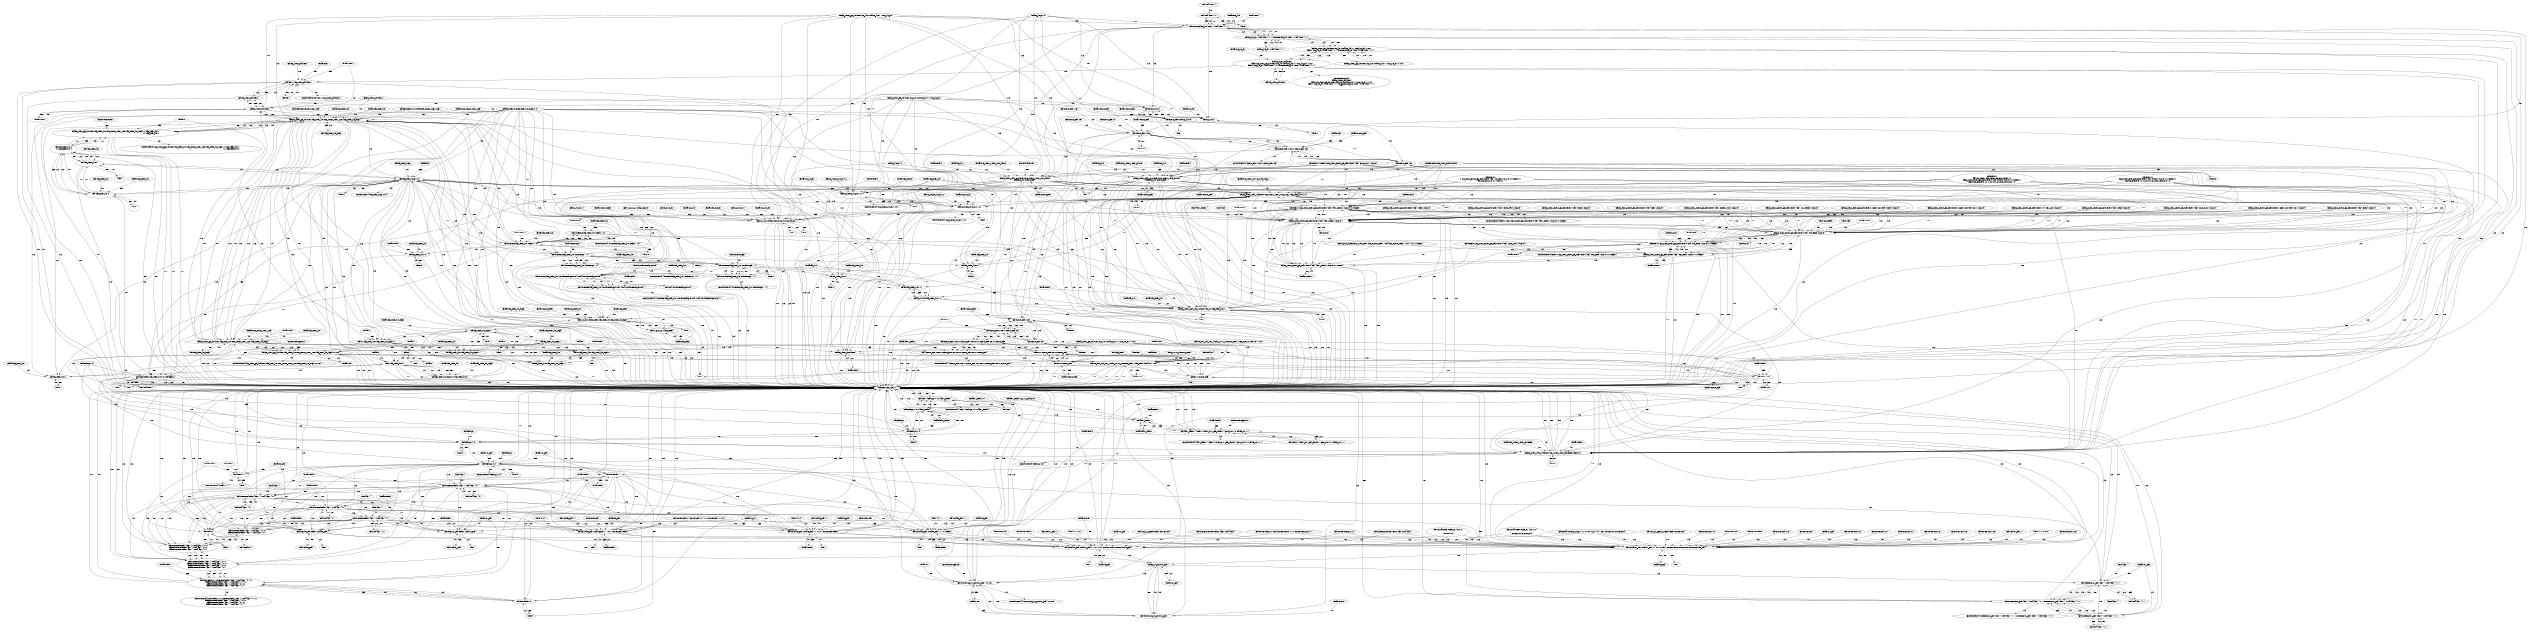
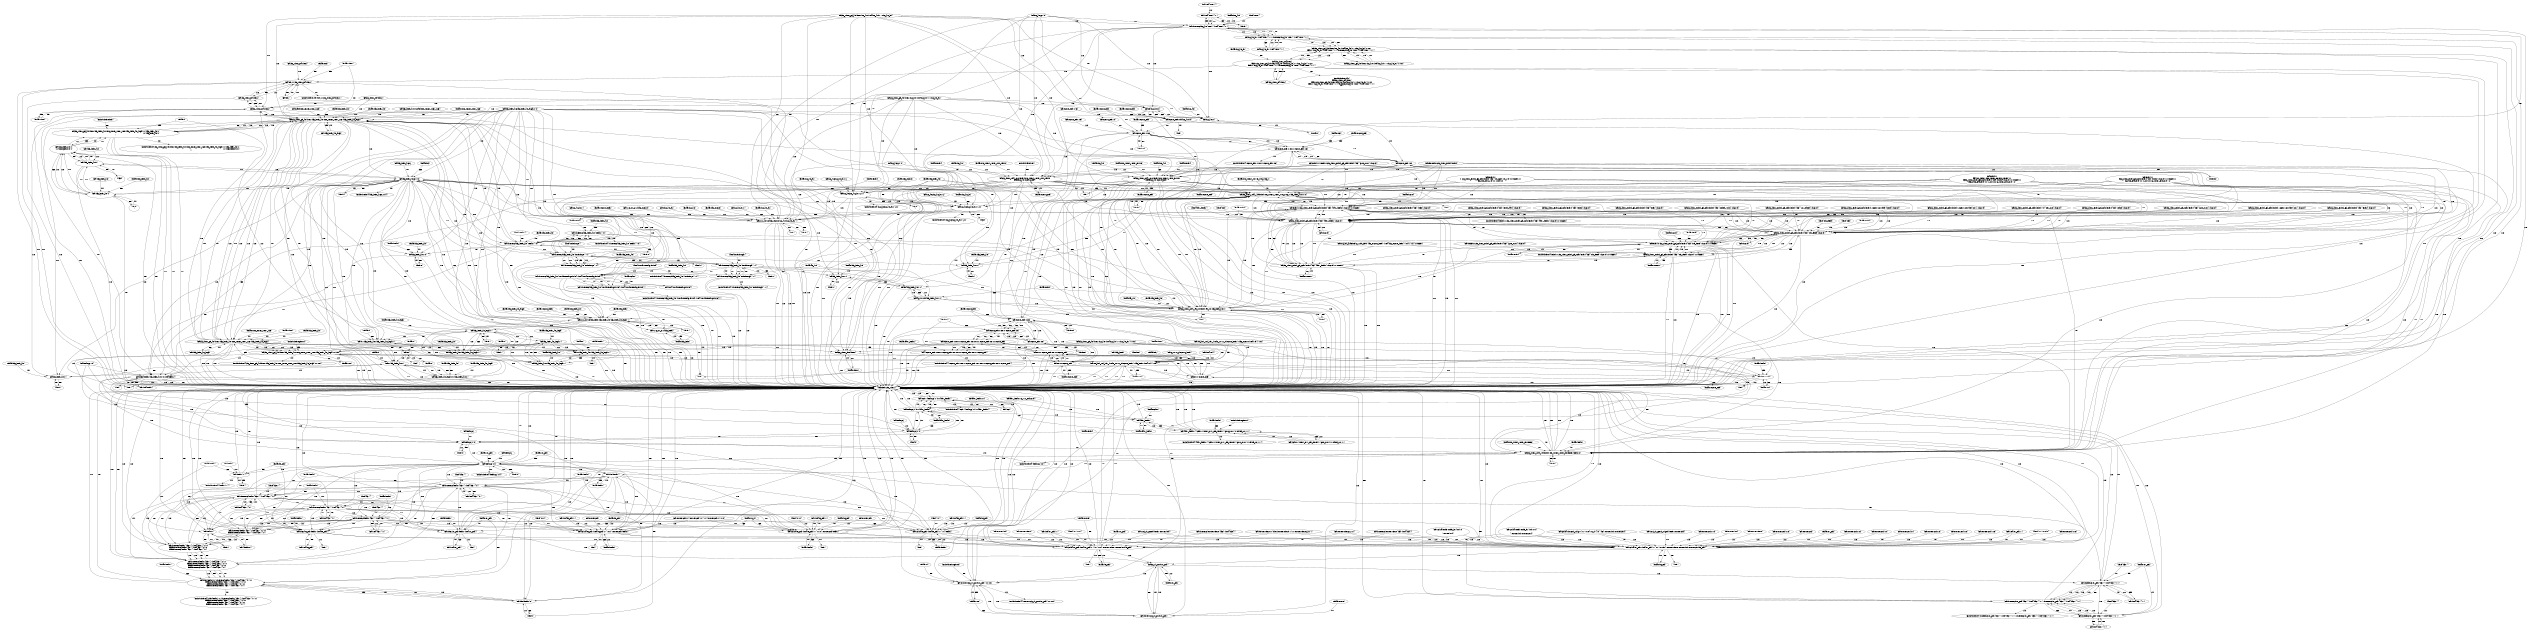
(1099, 126) -> (1091, 113)
(1315, 133) -> (1315, 133)
none -> (316, 183)
none -> (869, 279)
(401, 345) -> (397, 347)
